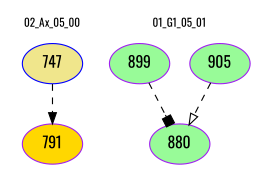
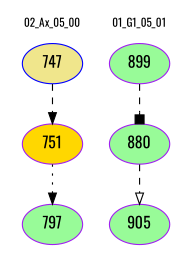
(202, 99) -> (140, 179)
(52, 144) -> (52, 144)
none -> (52, 224)
